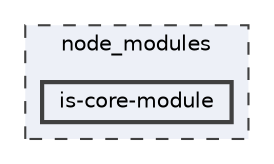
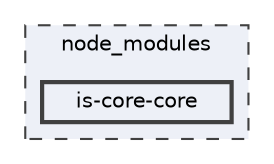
(137, 102) -> (137, 102)
